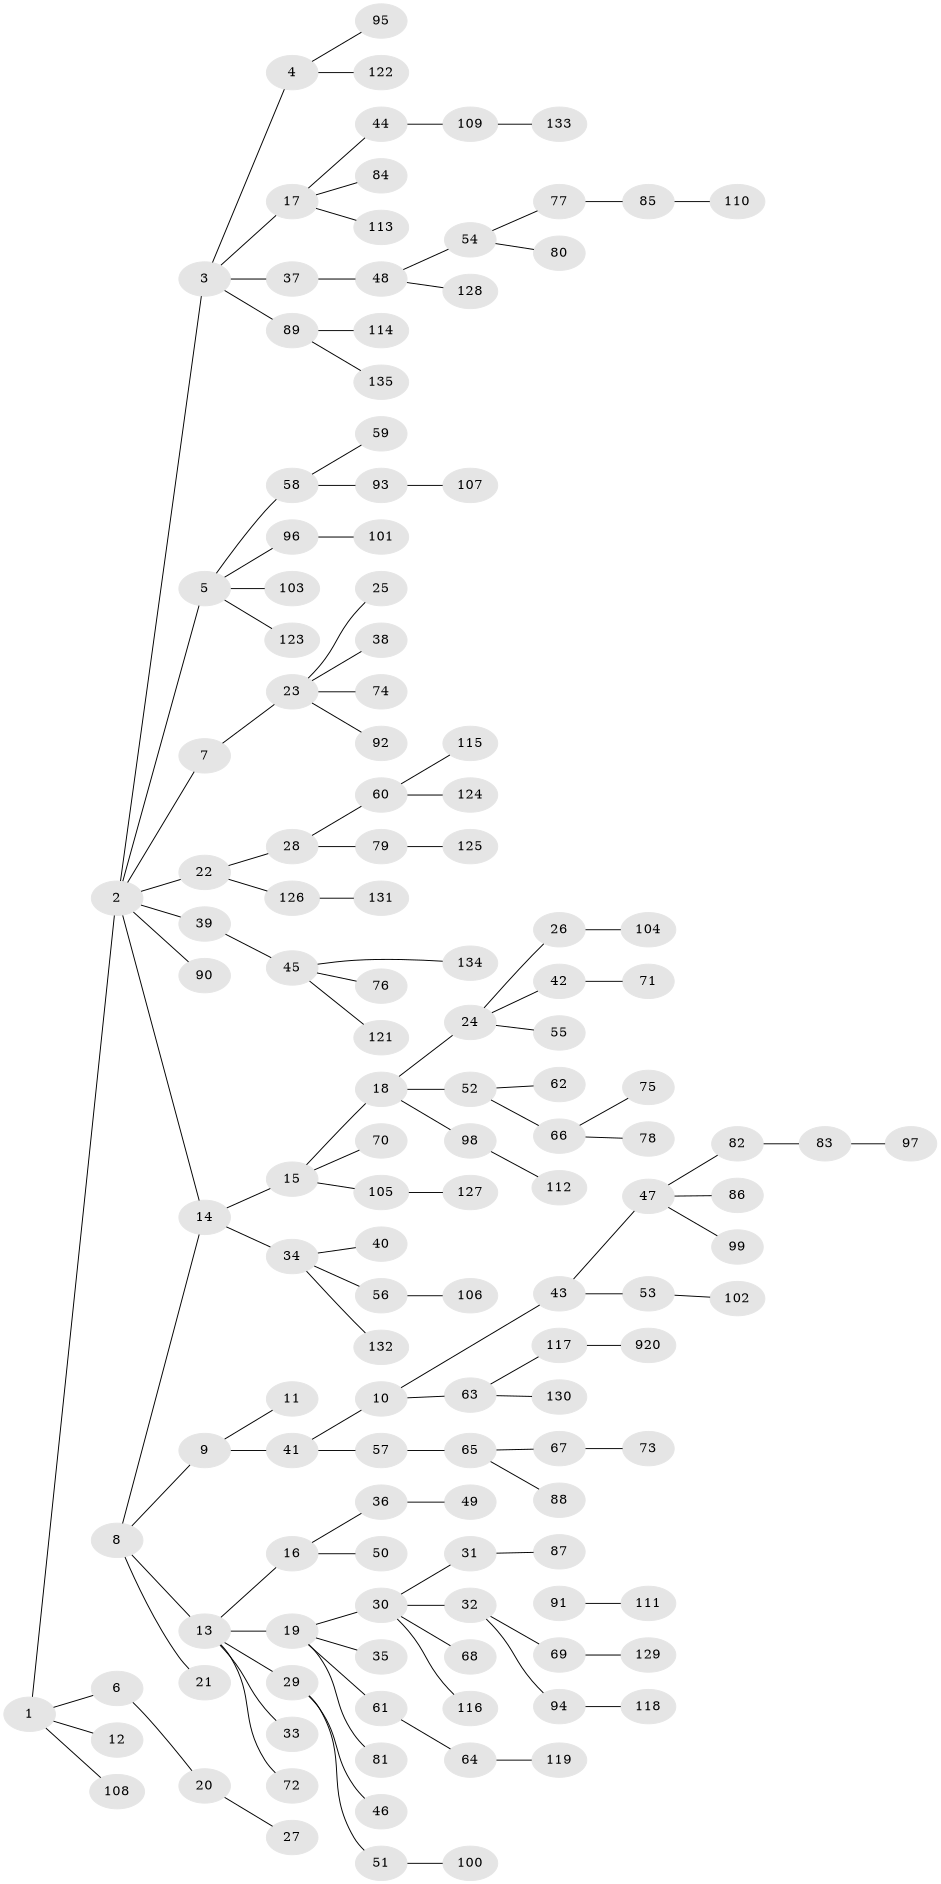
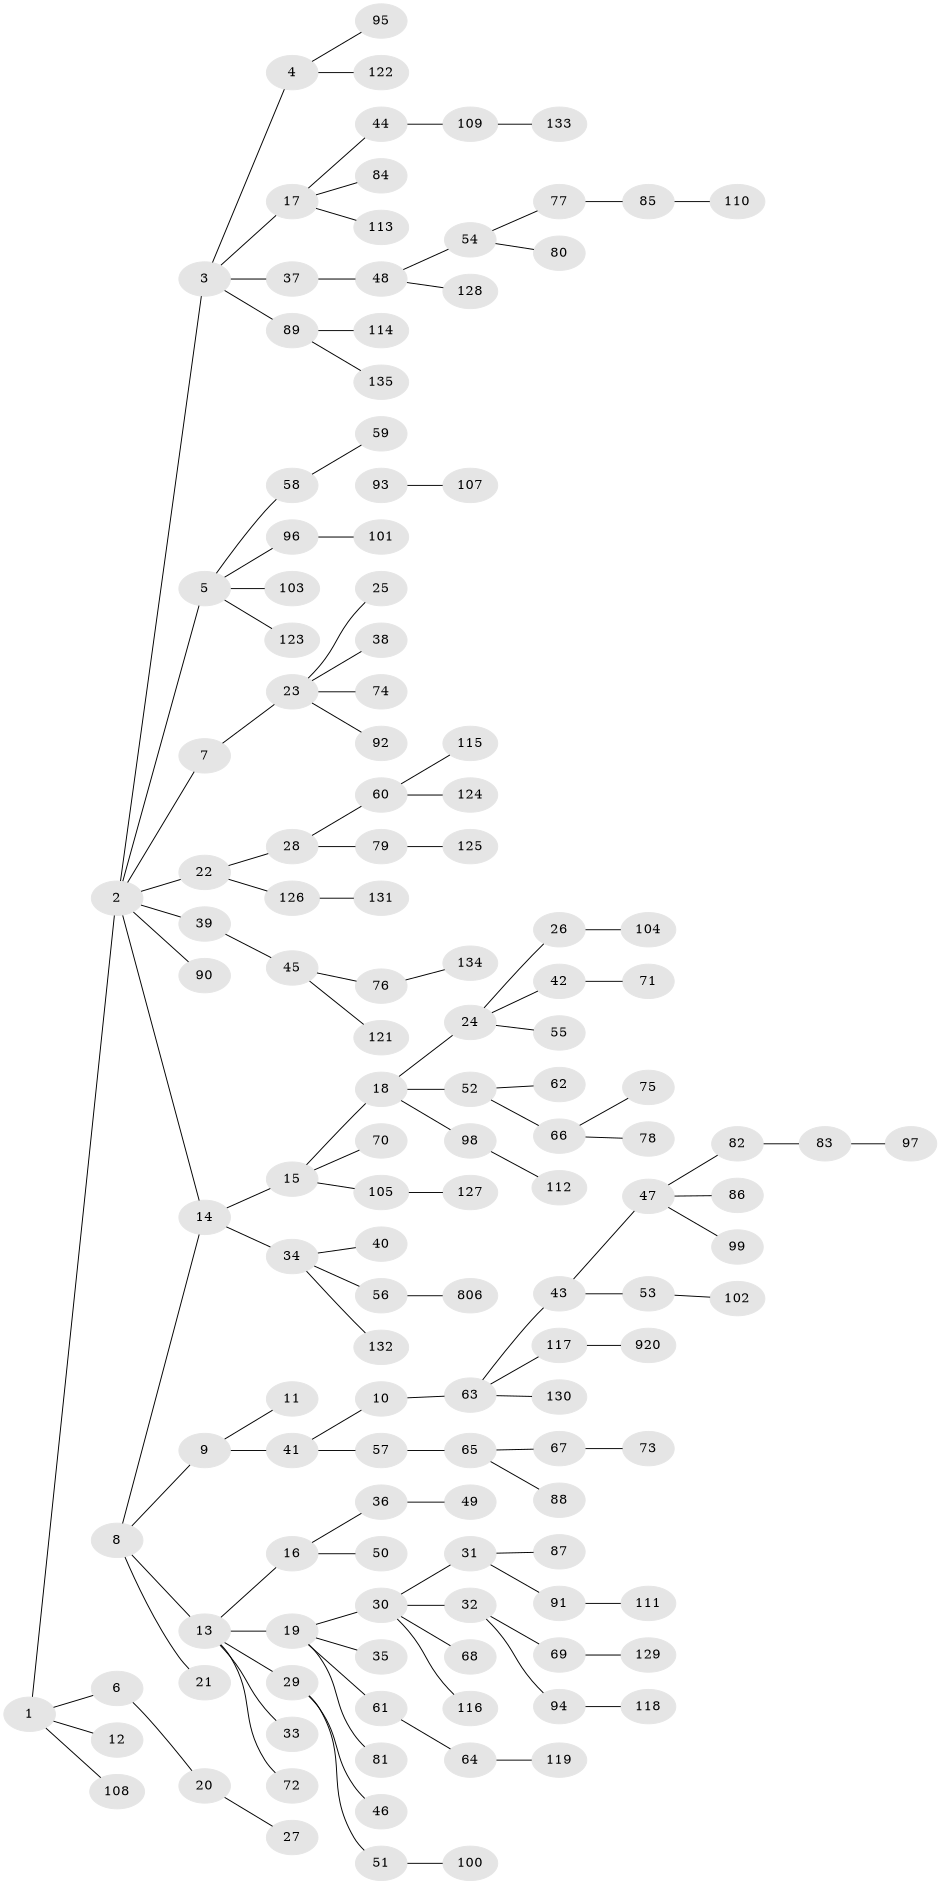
(337, 485) -> none
(380, 959) -> (425, 975)
(470, 1296) -> (470, 1296)
(470, 1346) -> (512, 1343)
none -> (515, 1579)
